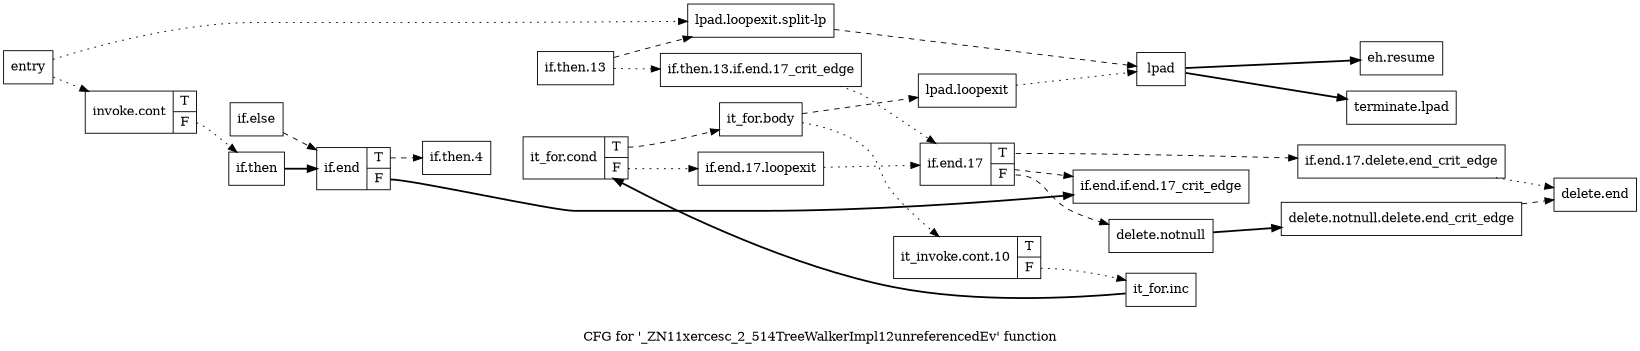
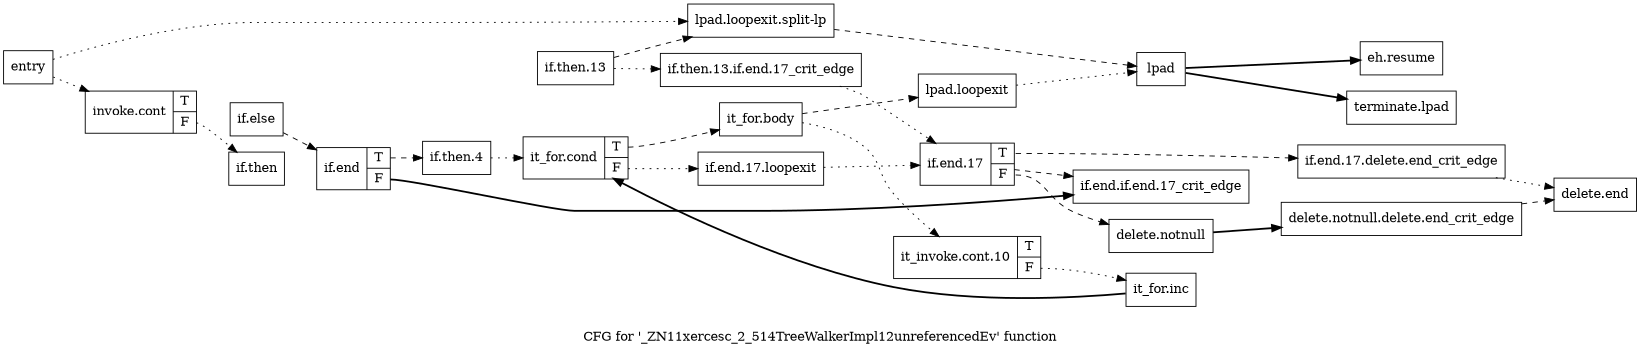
none -> (502, 158)
(296, 169) -> none
